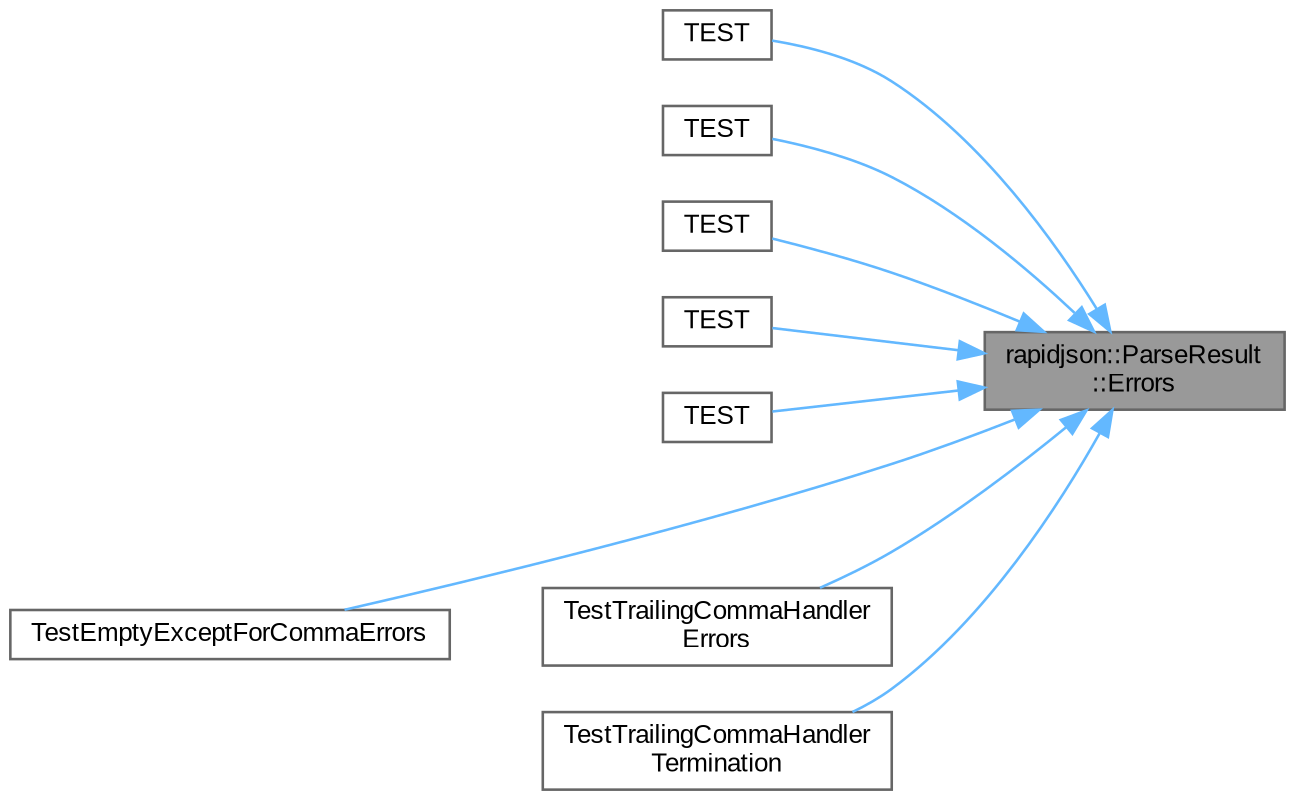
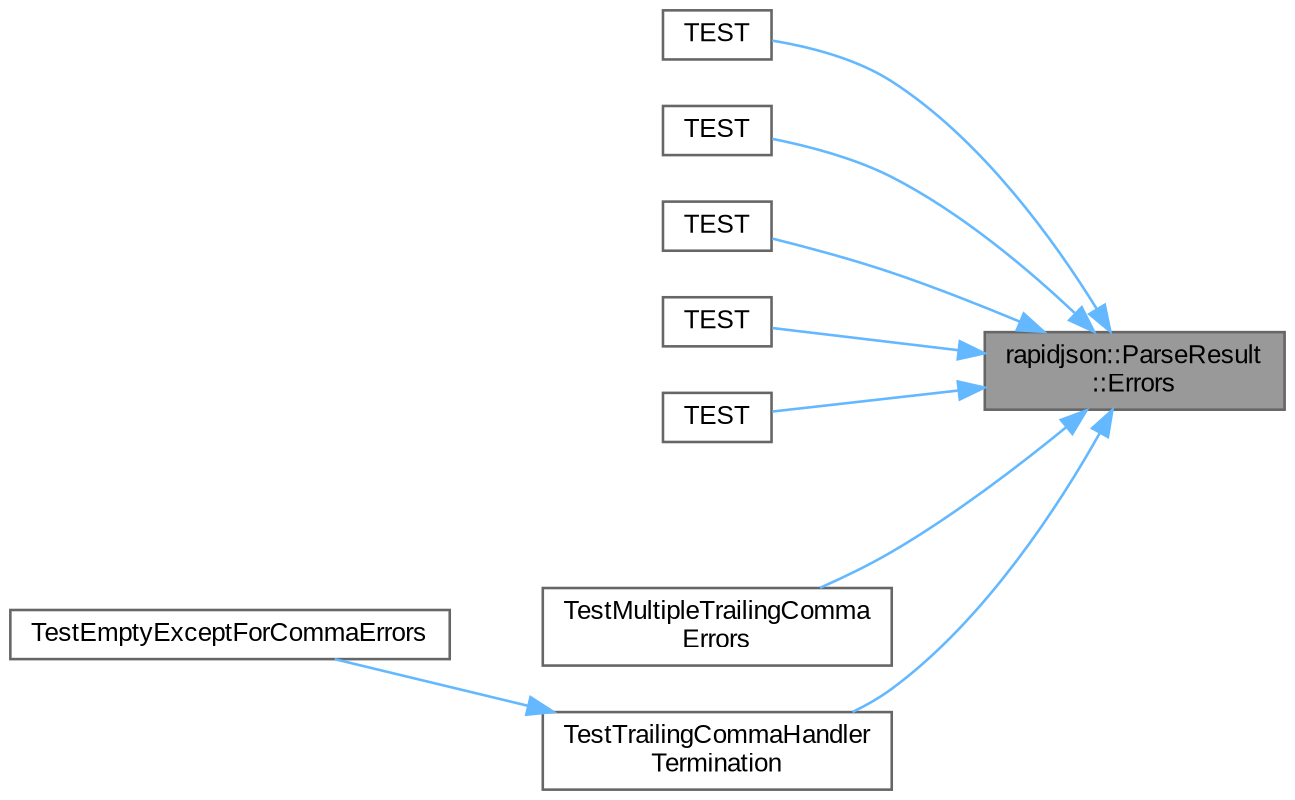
(683, 525) -> (431, 682)
(717, 627) -> (717, 627)
